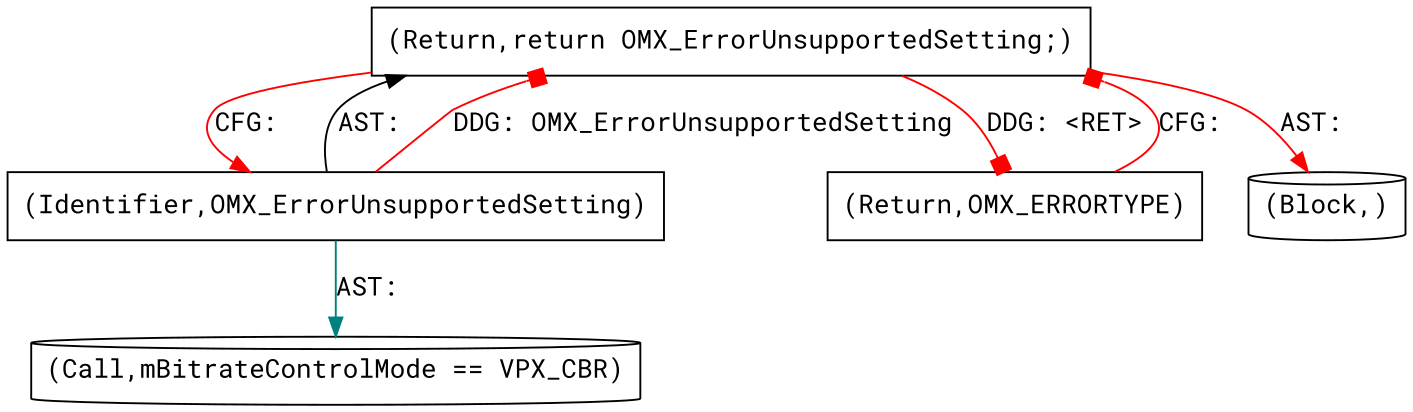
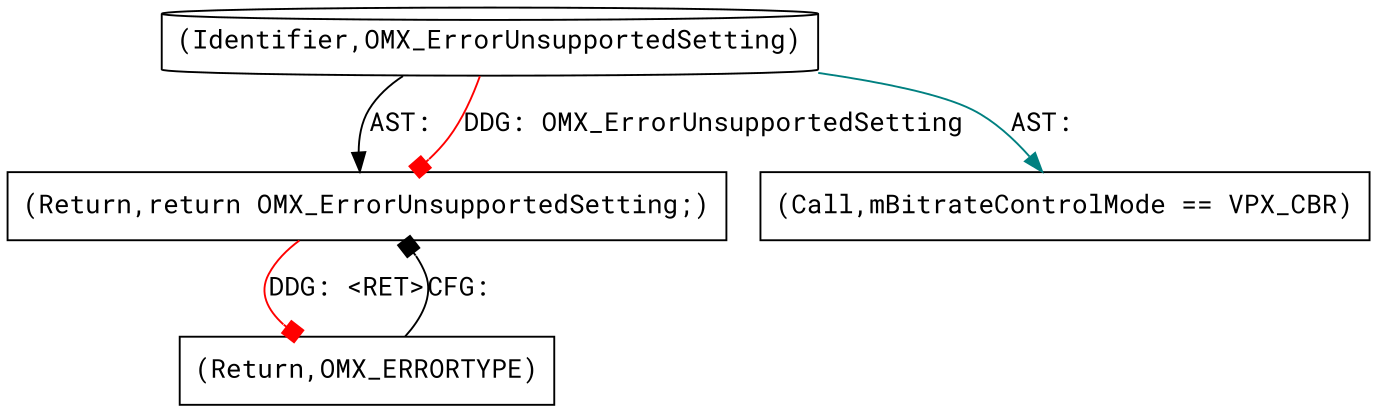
(259, 91) -> none
(1158, 123) -> (427, 298)
(336, 206) -> (490, 42)
(1327, 206) -> none
(336, 371) -> (1065, 206)
